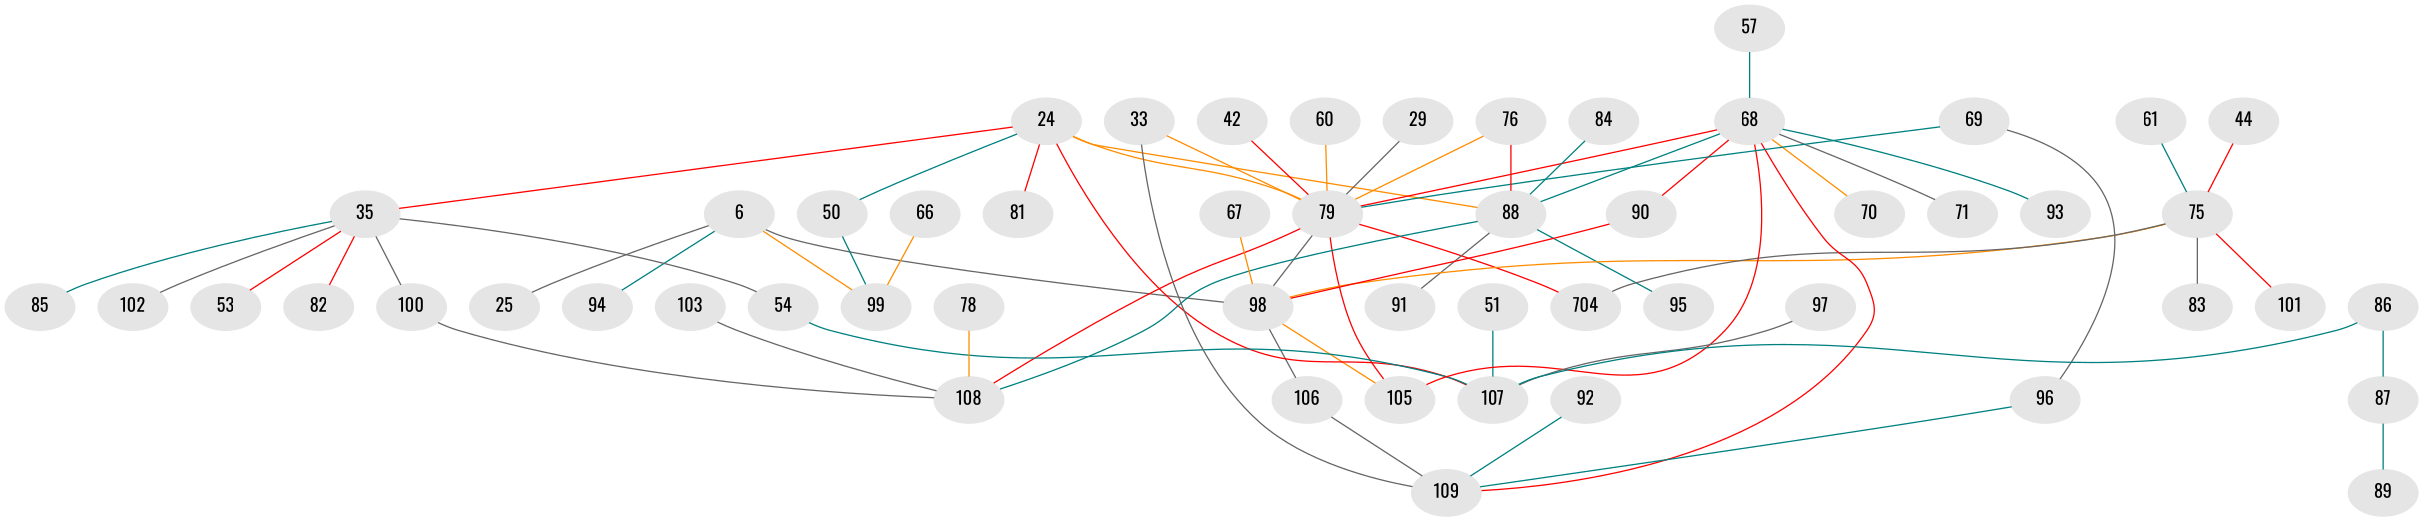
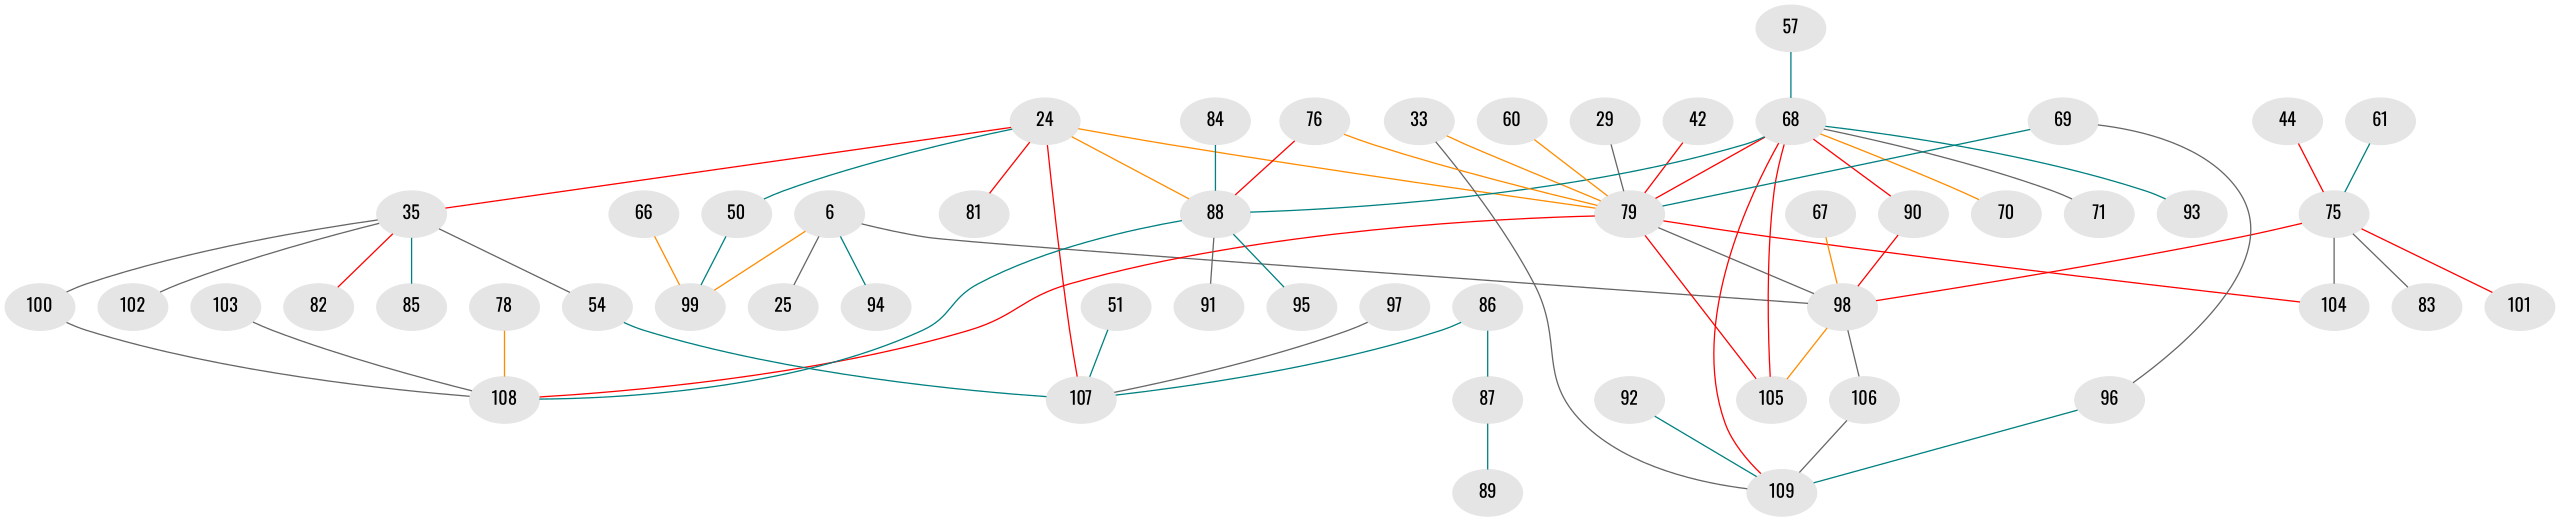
(1684, 261) -> (2090, 265)
(226, 307) -> none
(1586, 307) -> (2334, 307)
